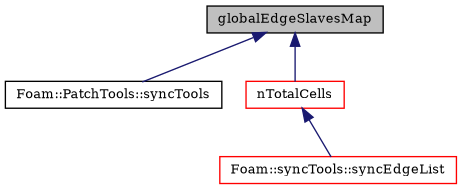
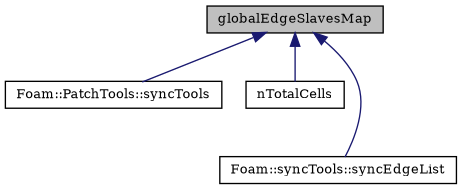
(295, 95) -> (295, 95)
(320, 138) -> (360, 94)
(338, 170) -> (338, 170)
